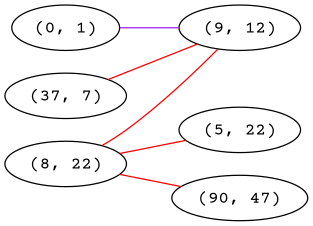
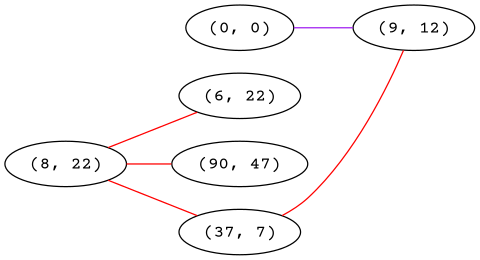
(66, 28) -> (240, 28)
(163, 101) -> (153, 198)
(240, 130) -> (240, 96)
